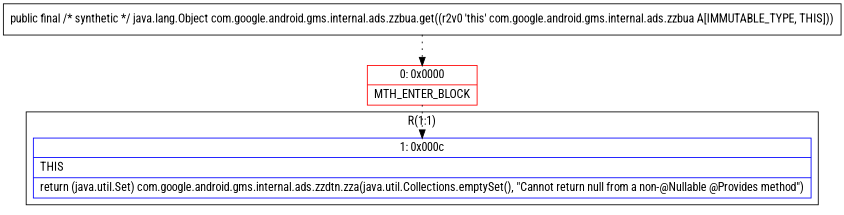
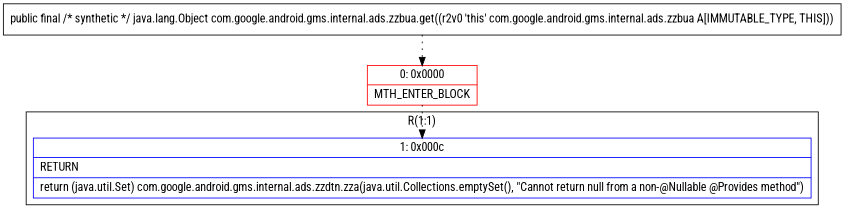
(52, 167) -> (60, 167)
